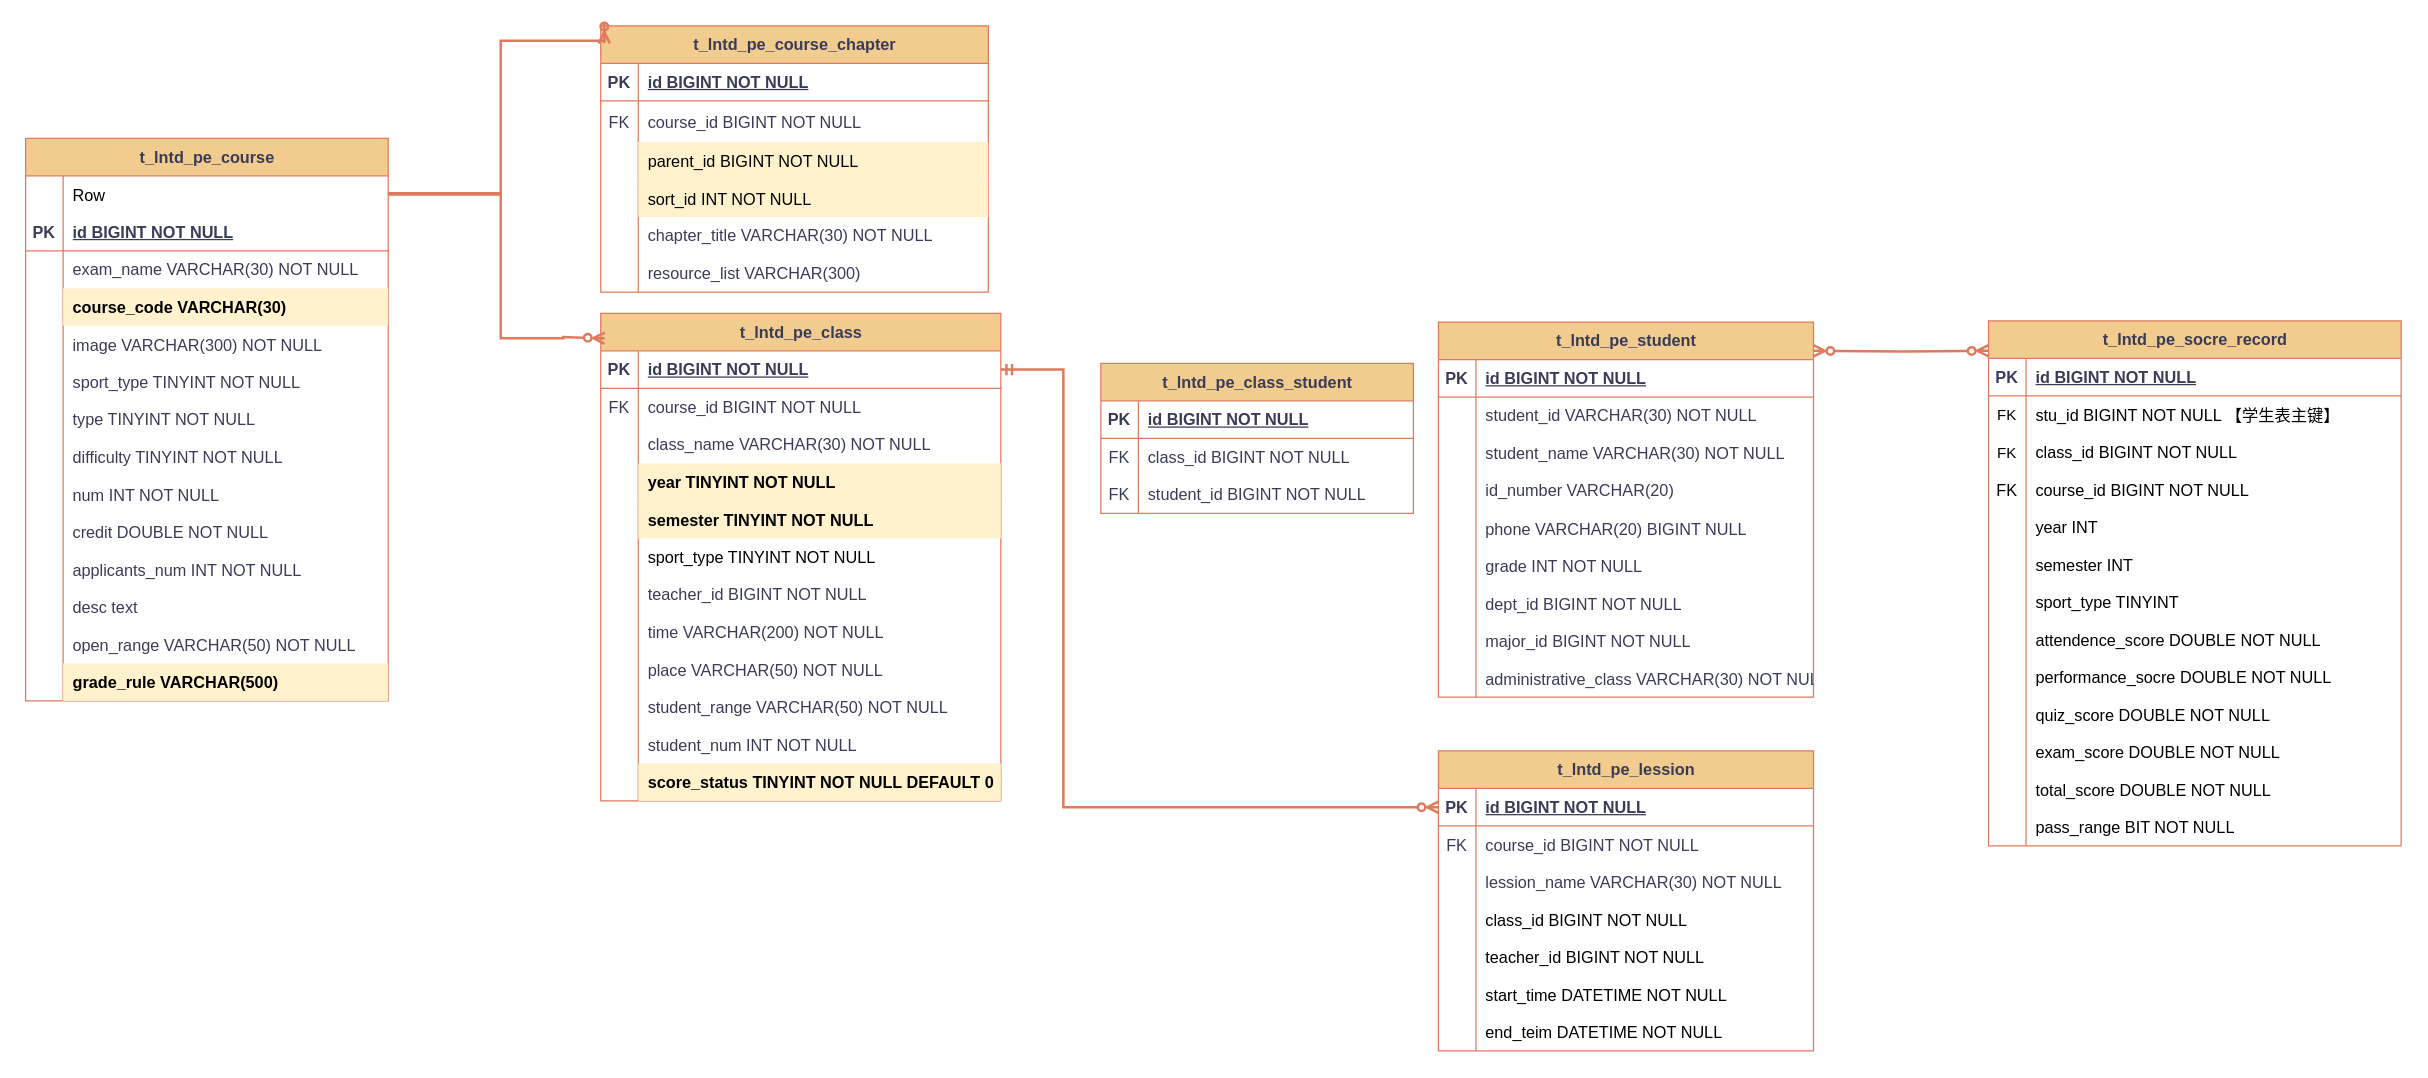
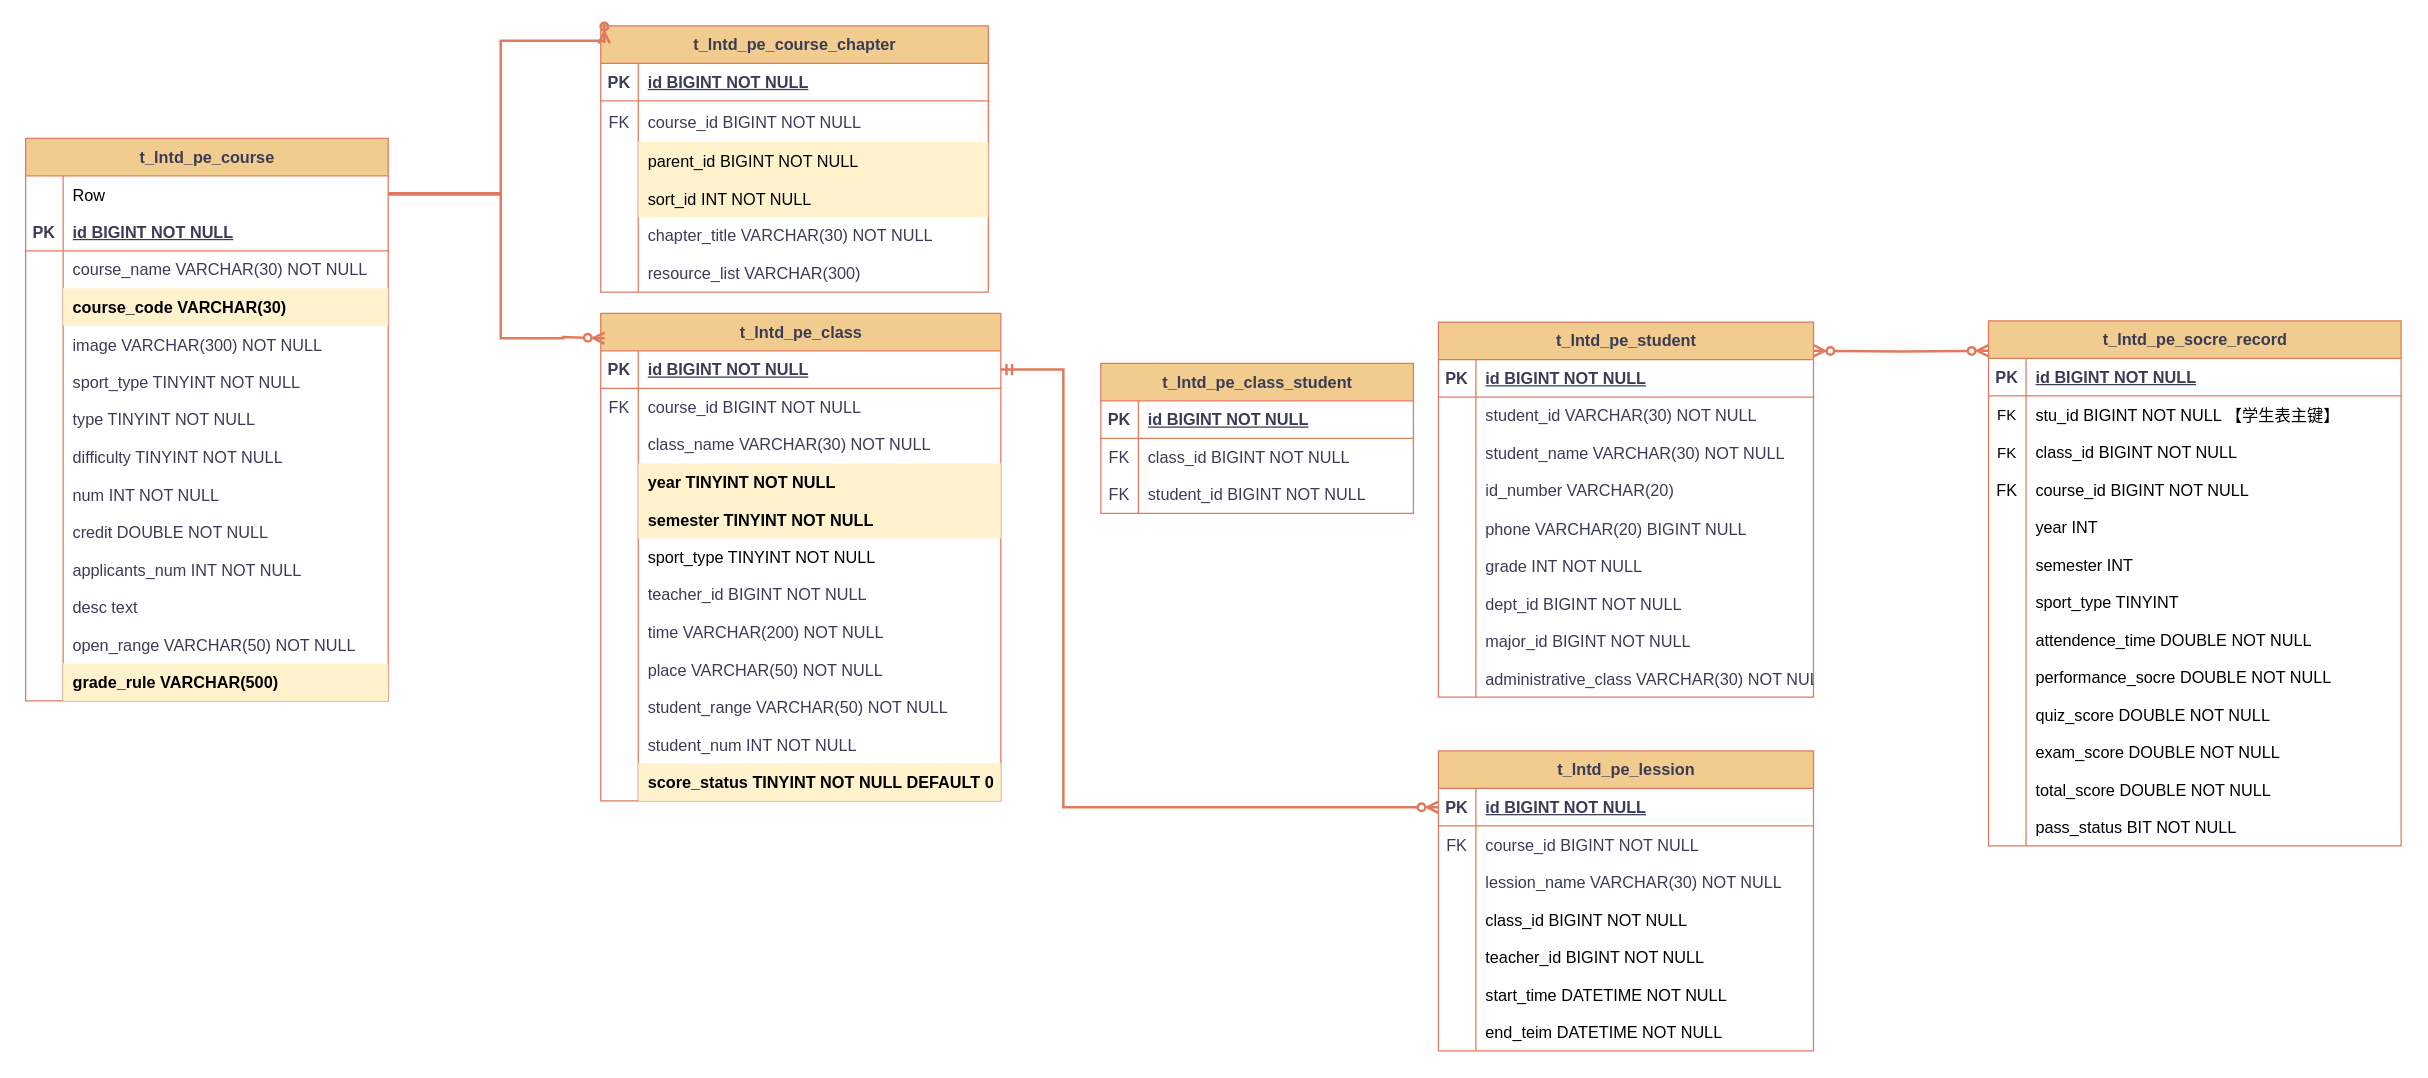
(203, 269) -> (212, 269)
(2174, 640) -> (2168, 640)
(2133, 828) -> (2138, 828)
